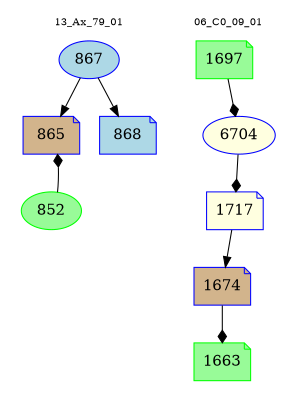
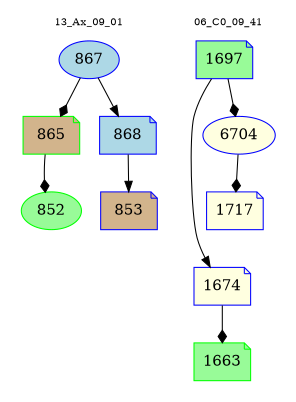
(89, 23) -> (89, 23)
(229, 23) -> (229, 23)
(224, 60) -> (224, 60)
(73, 92) -> (73, 92)
(51, 135) -> (51, 135)
(58, 180) -> (44, 167)
none -> (129, 211)
(229, 243) -> (191, 167)
(222, 286) -> (222, 286)
